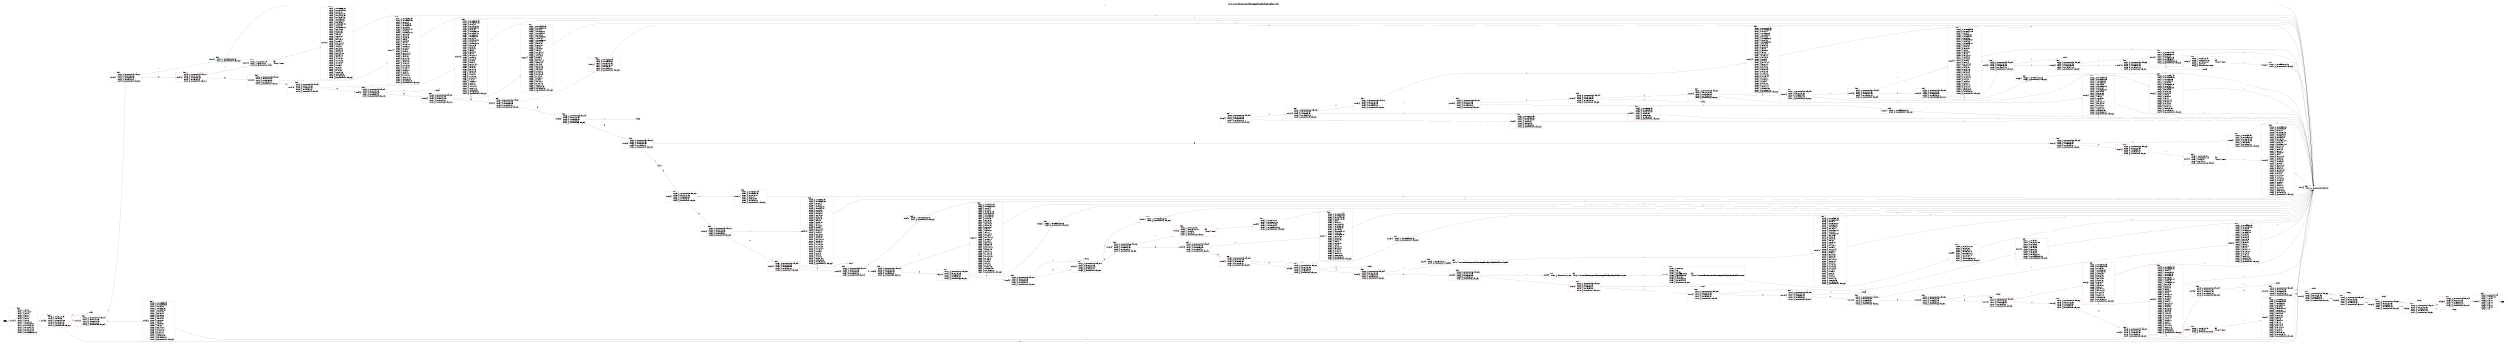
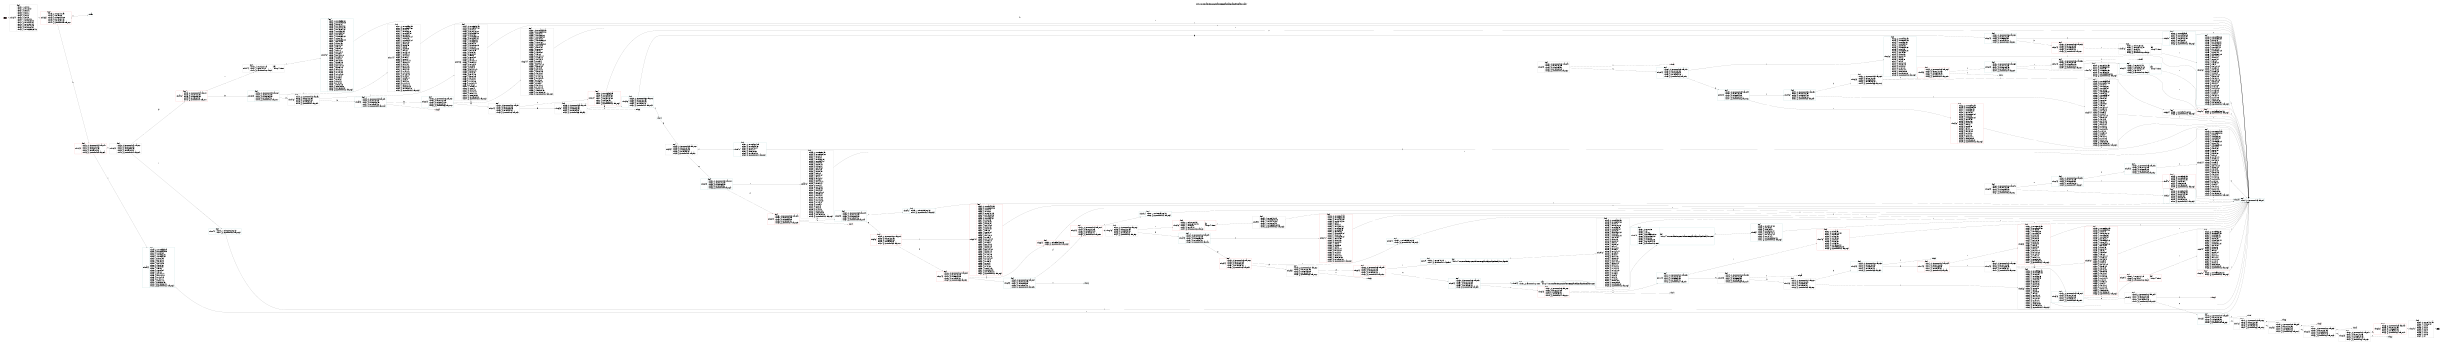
(1465, 104) -> none
